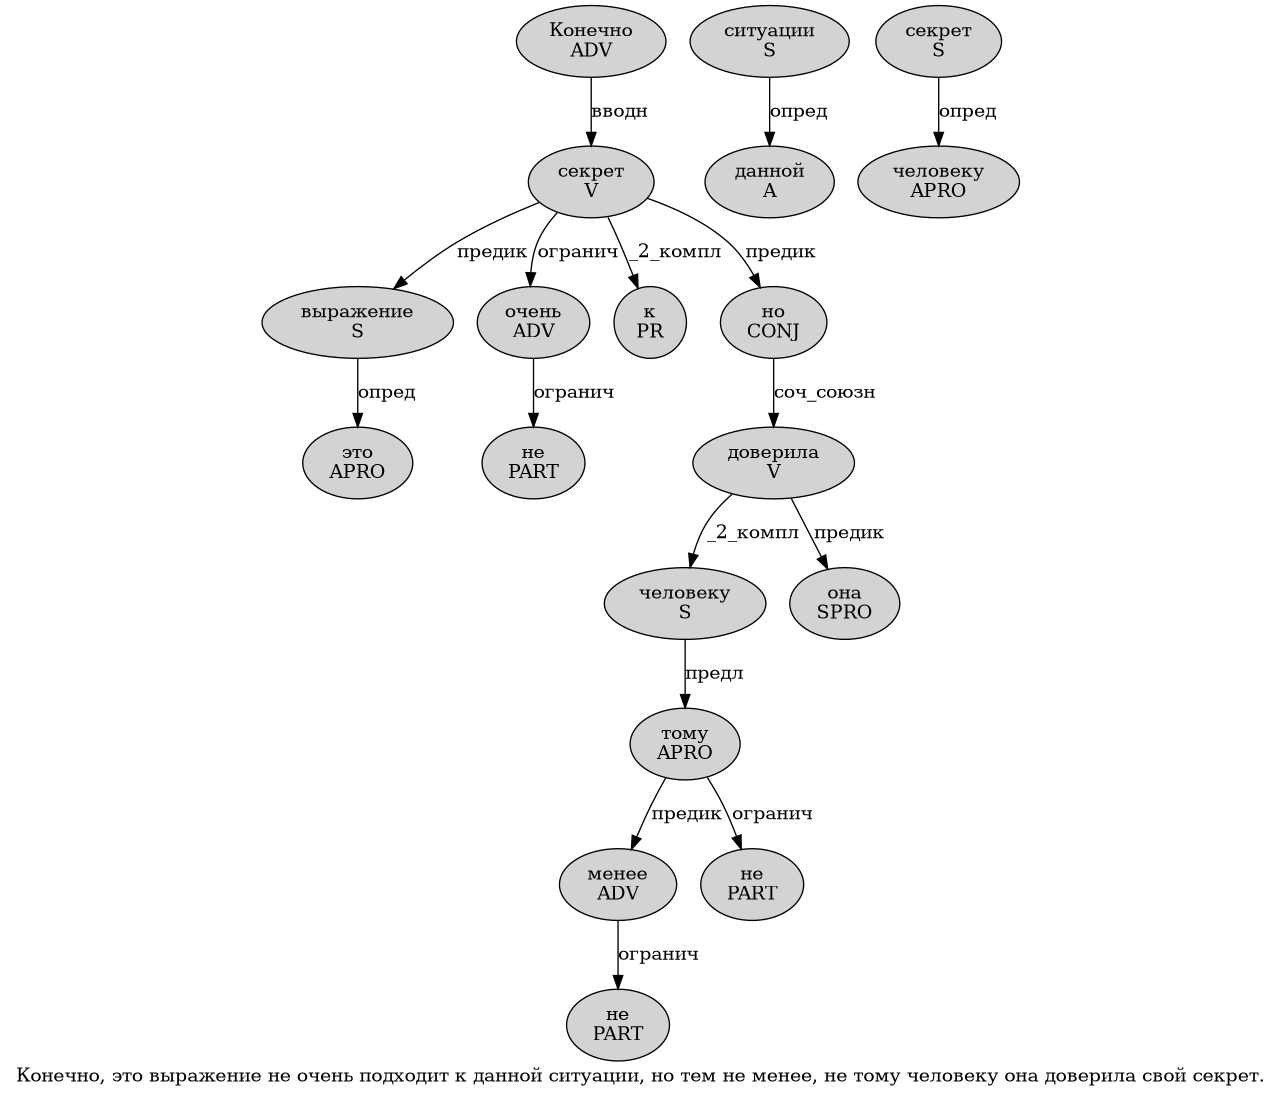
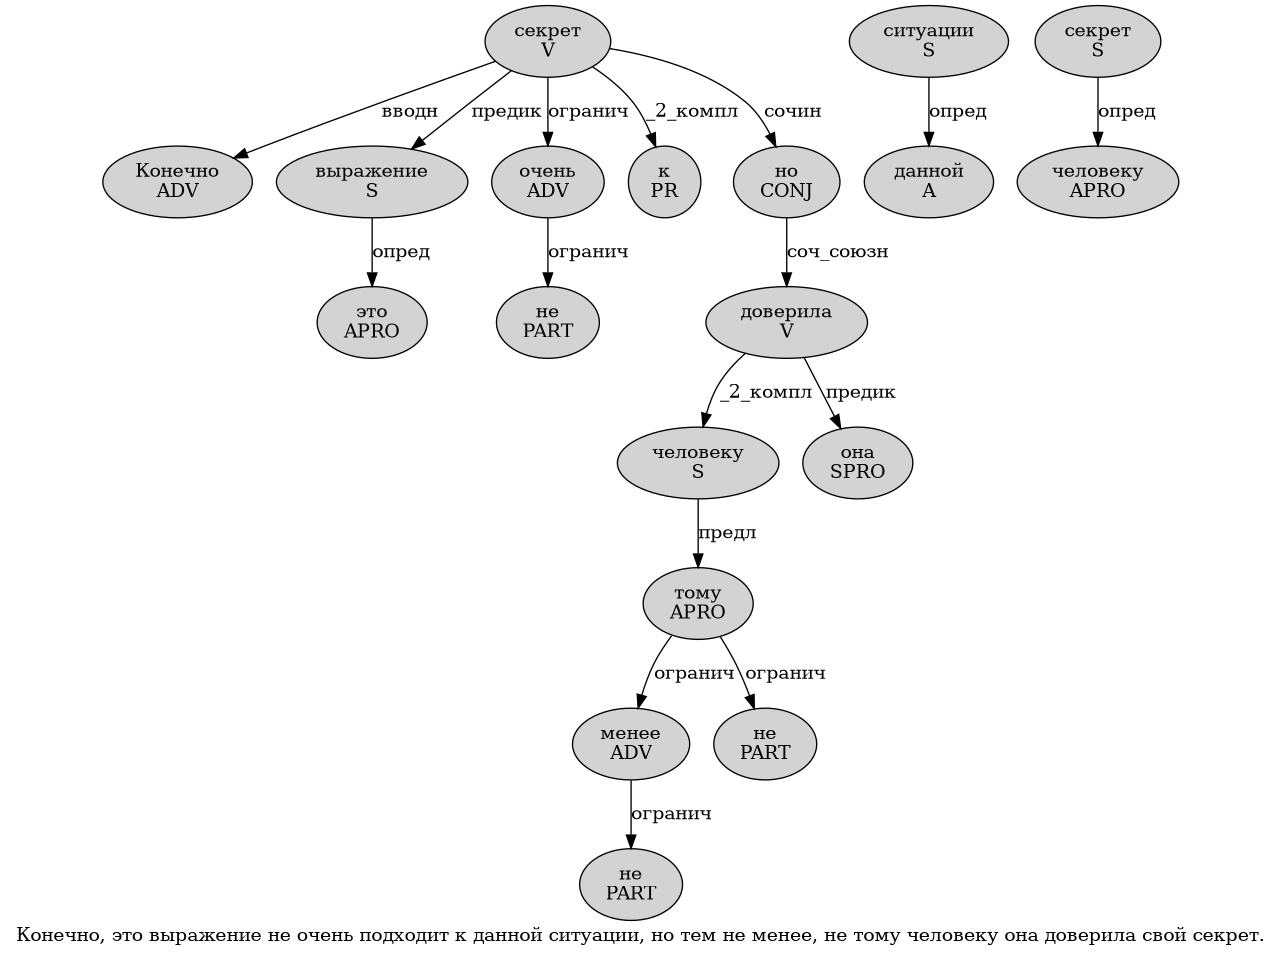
(591, 105) -> (371, 106)
(781, 252) -> (793, 112)
(687, 814) -> (695, 674)
